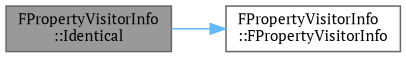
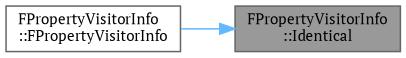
(191, 29) -> (200, 29)
